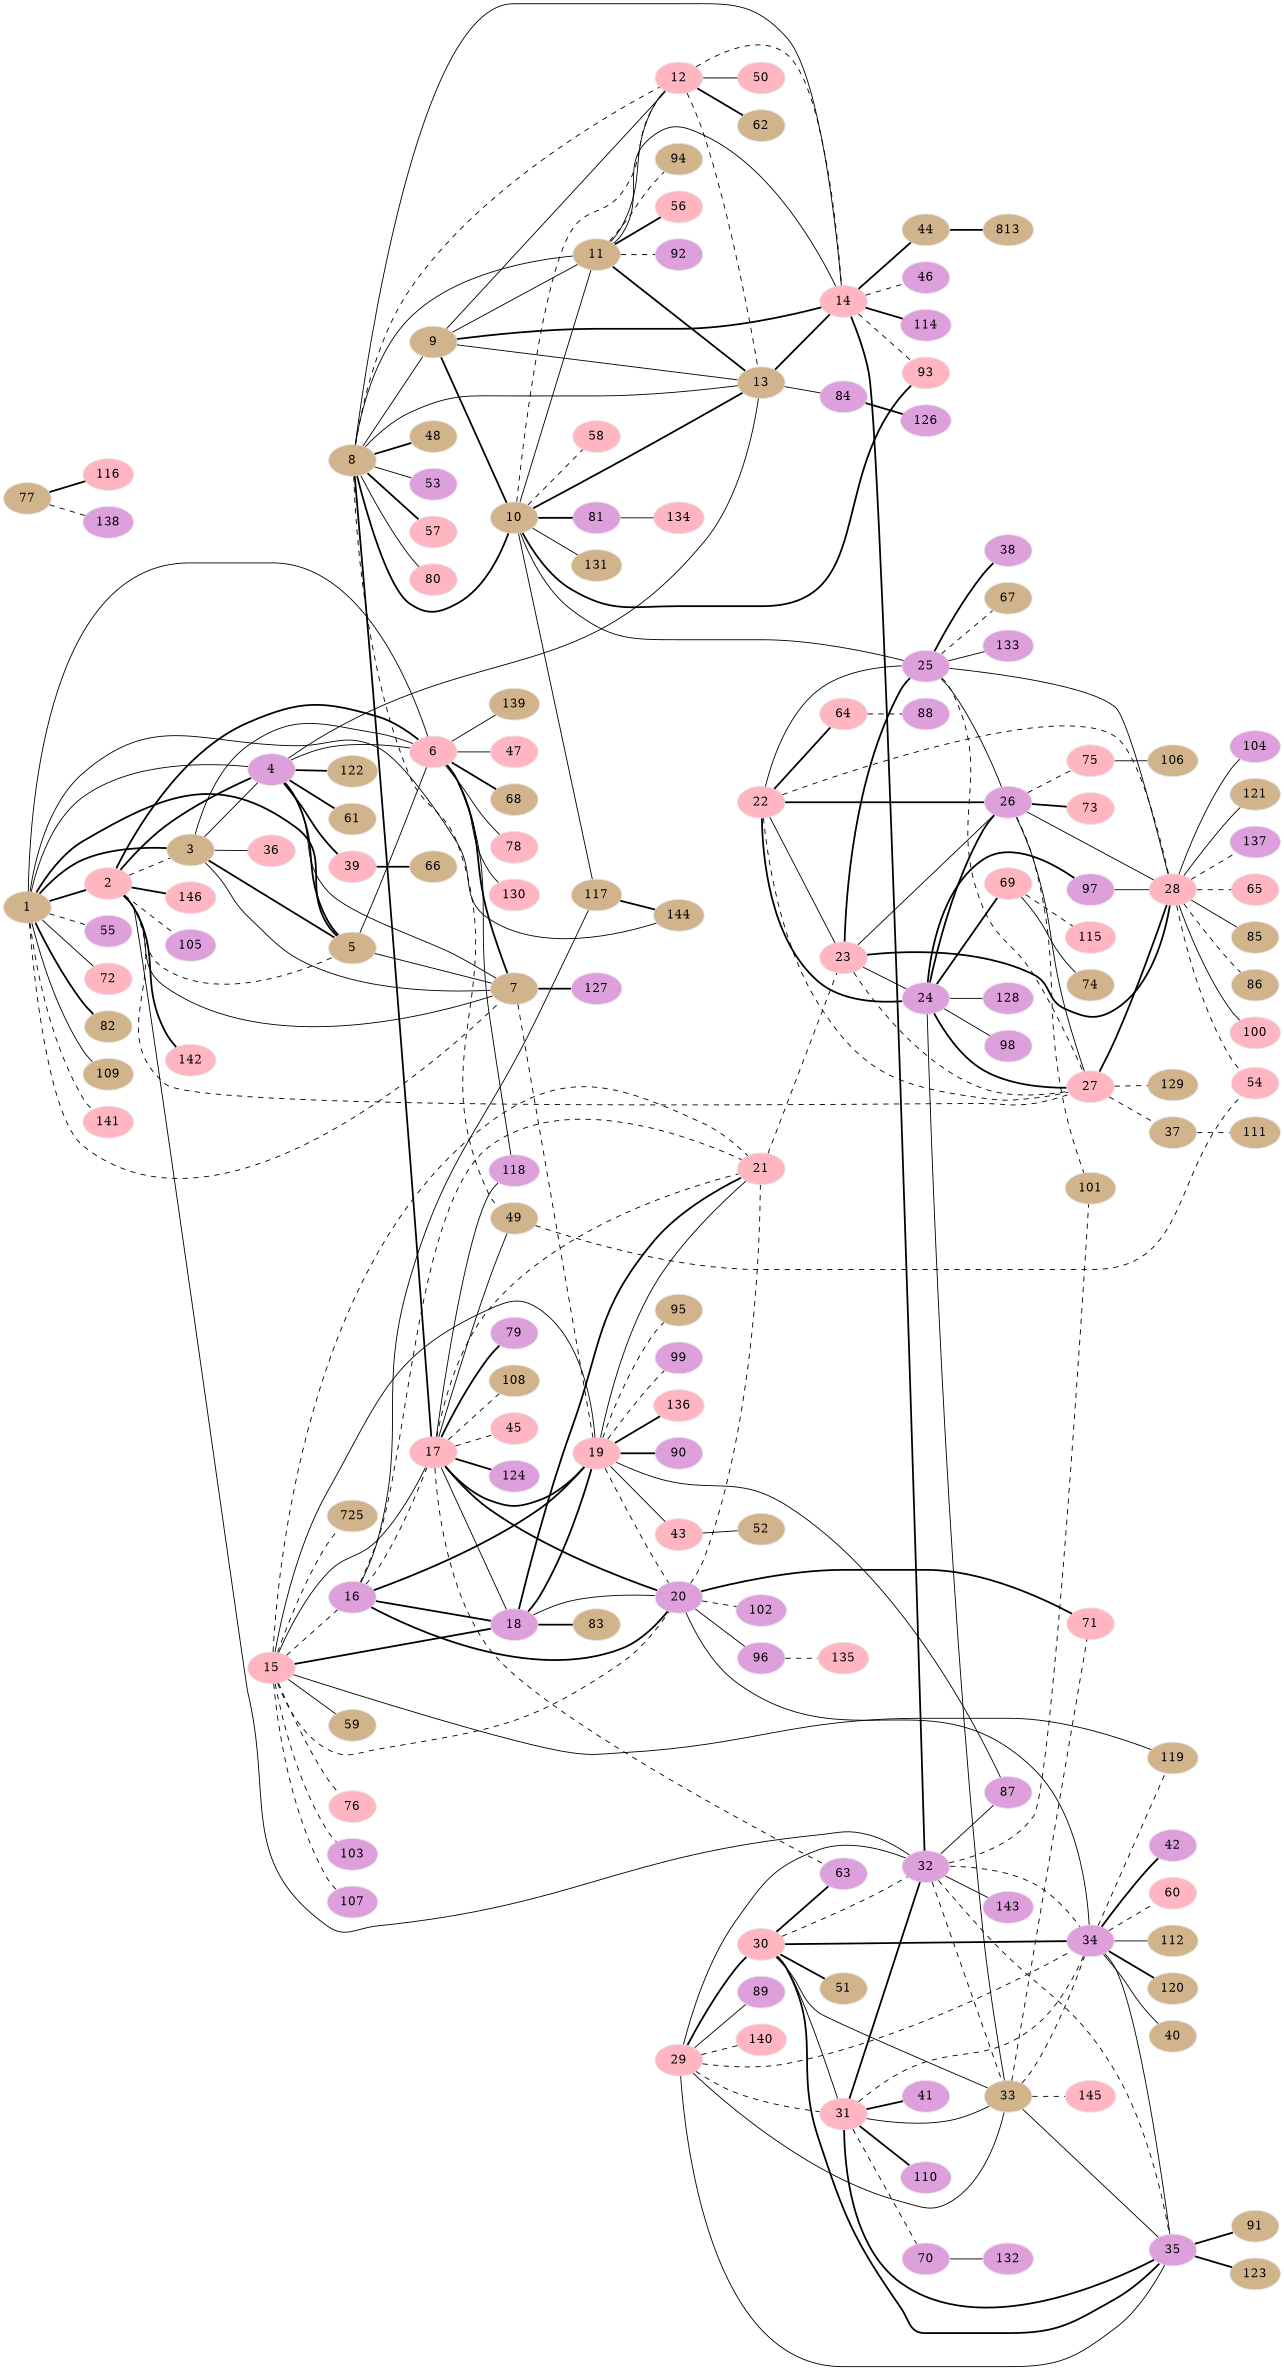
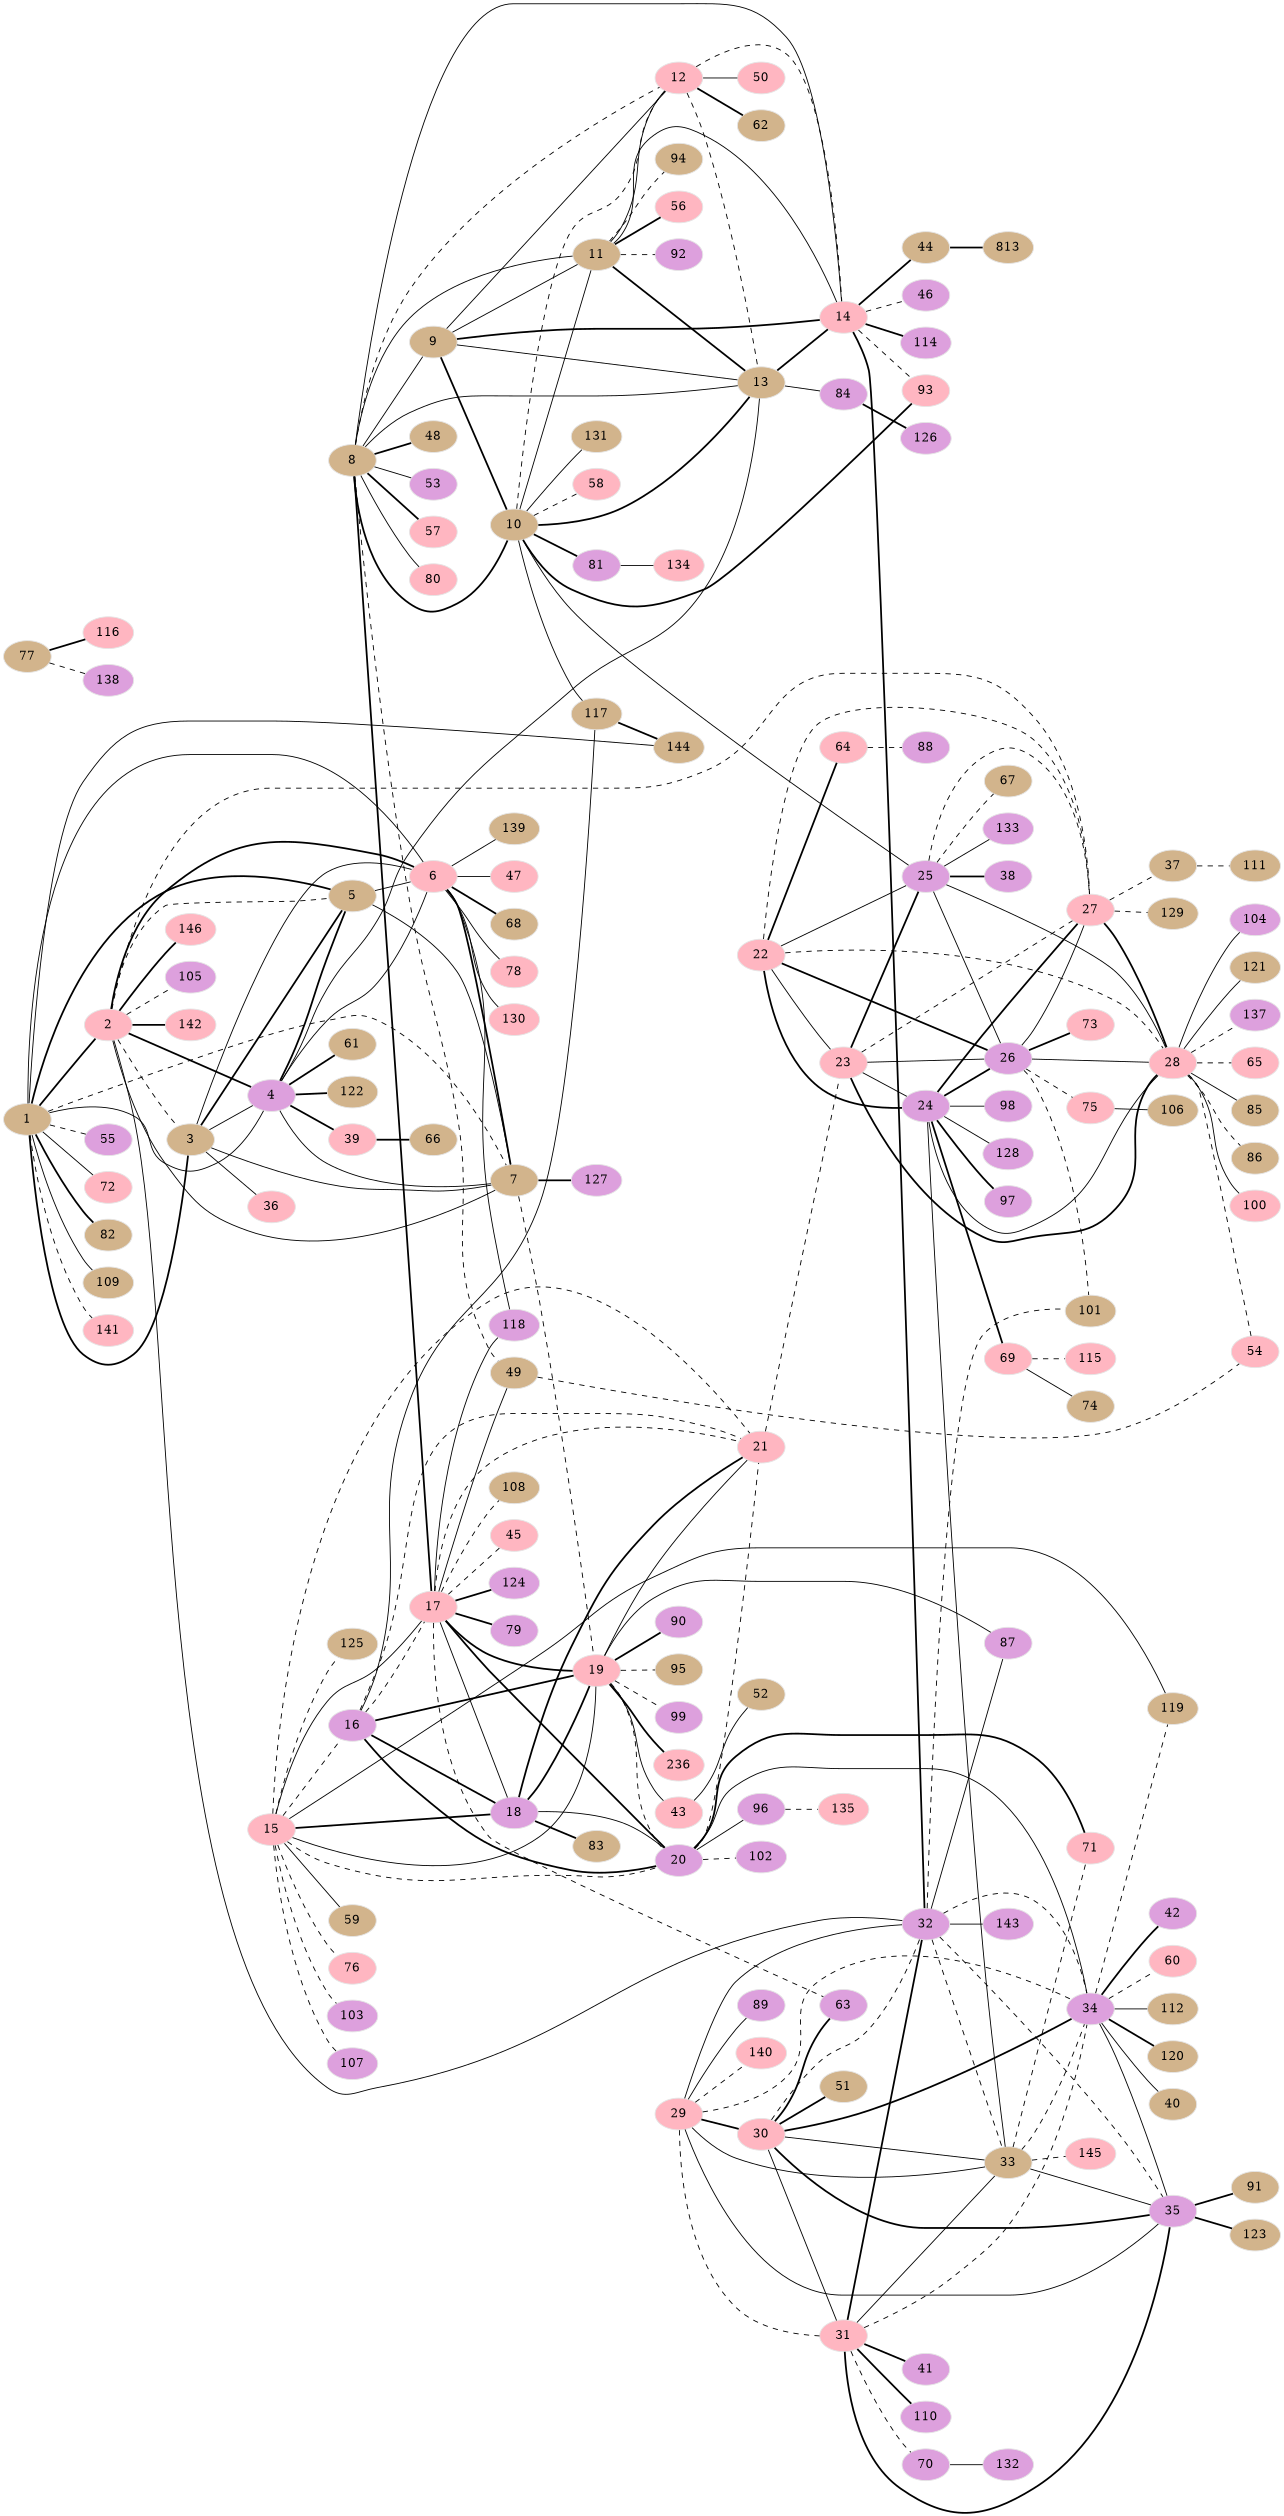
(1132, 890) -> (1045, 1219)
(679, 1406) -> (679, 1765)
(352, 1516) -> (352, 1644)
